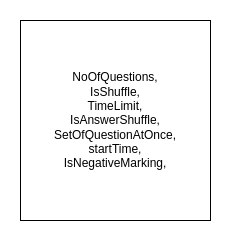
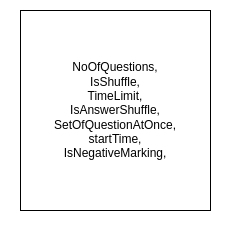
(116, 121) -> (116, 111)
